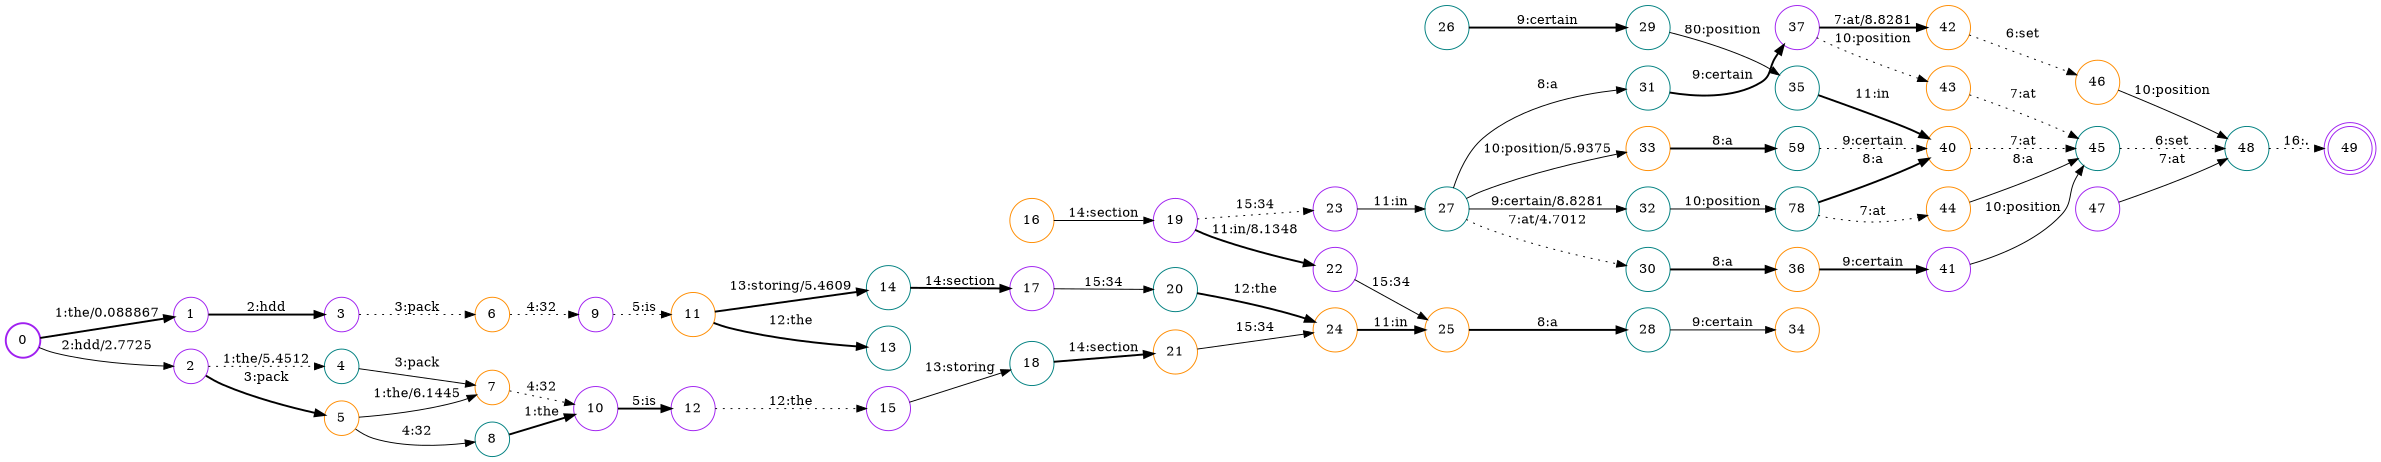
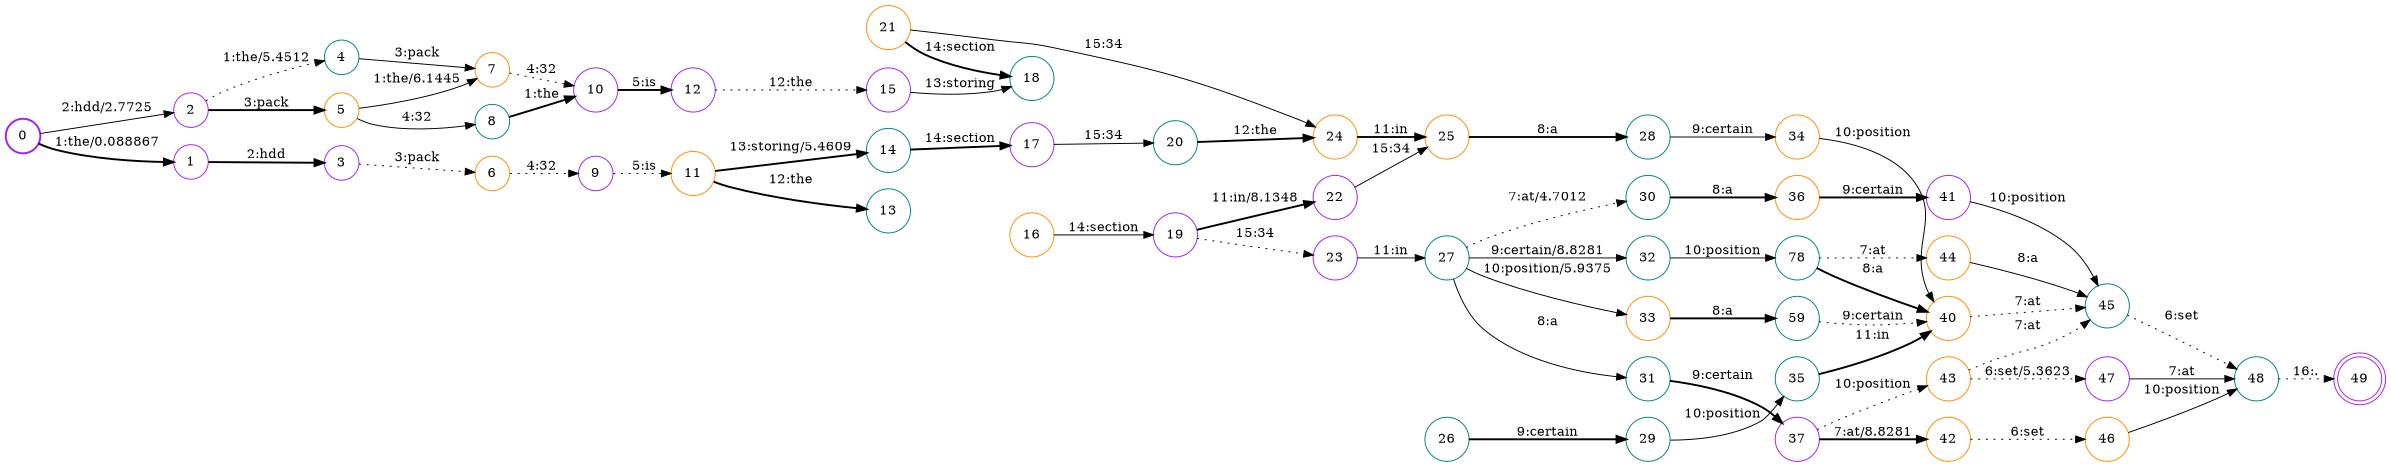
(1723, 30) -> (1723, 414)
none -> (1916, 185)
(1099, 358) -> (951, 64)
none -> (2023, 379)
